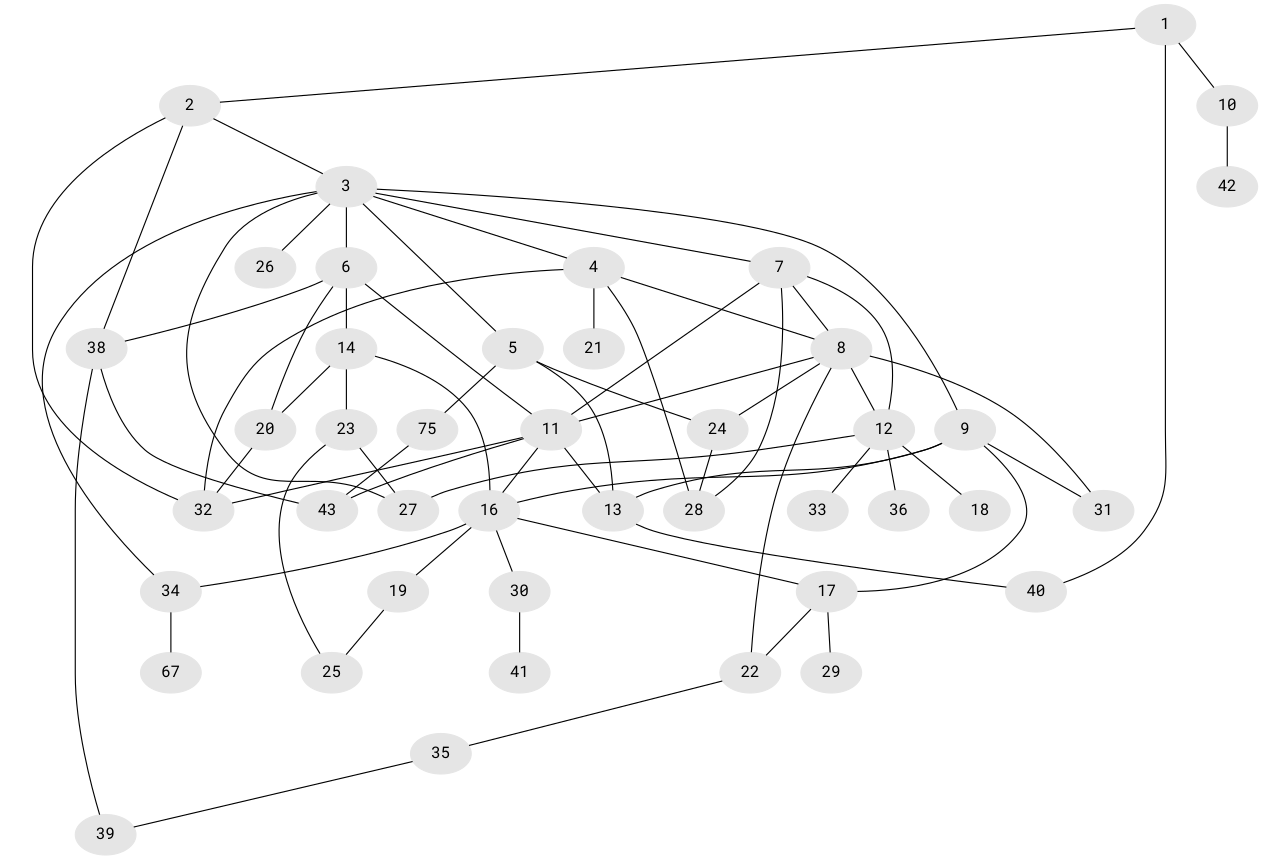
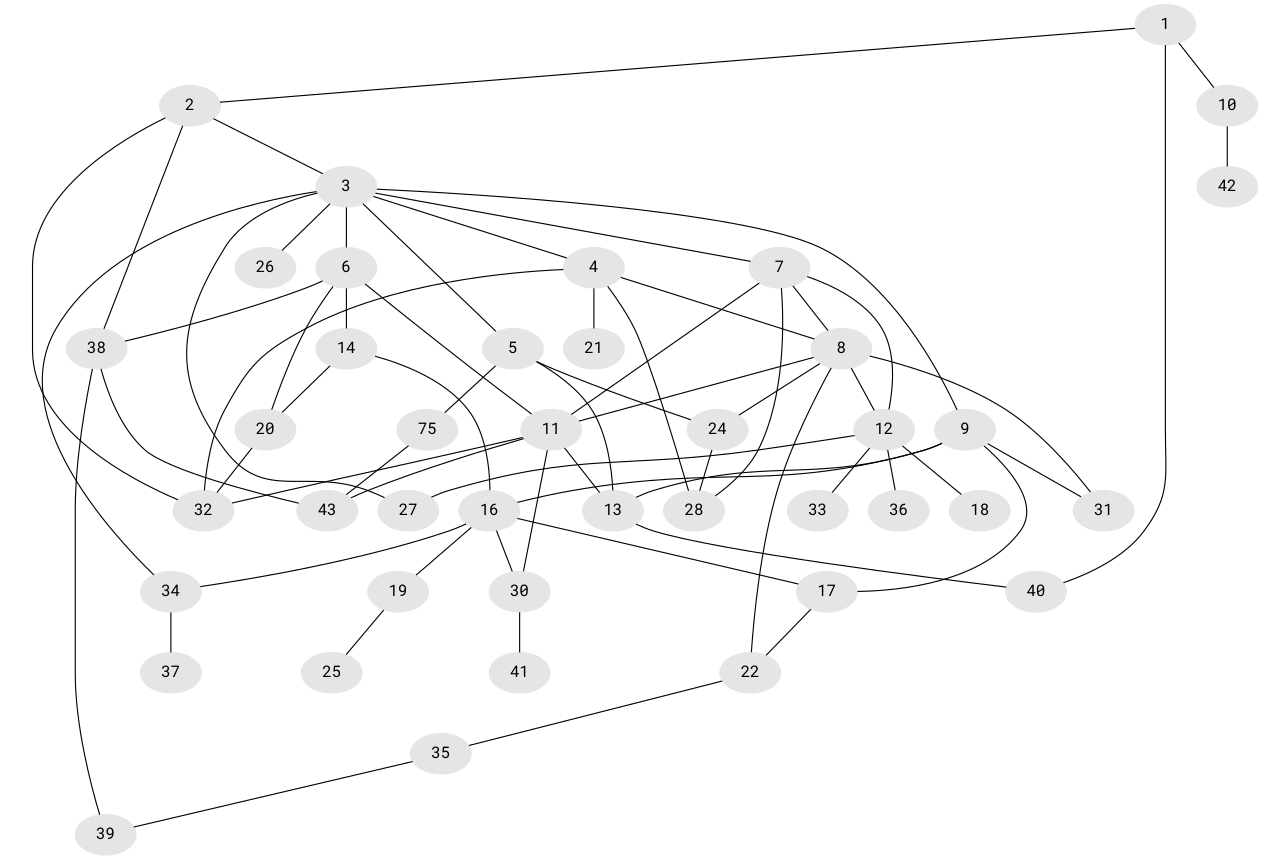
(346, 430) -> none
(525, 465) -> (535, 511)
(171, 673) -> (171, 673)
(831, 673) -> none
